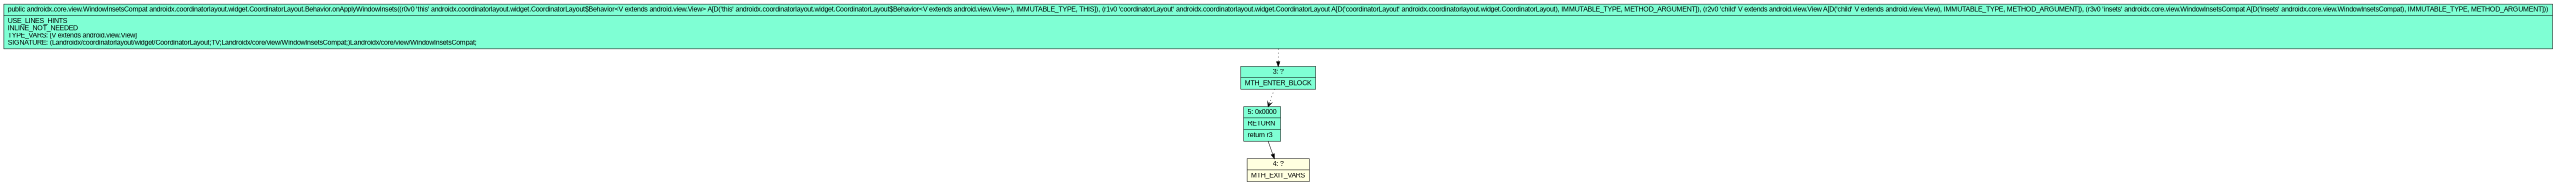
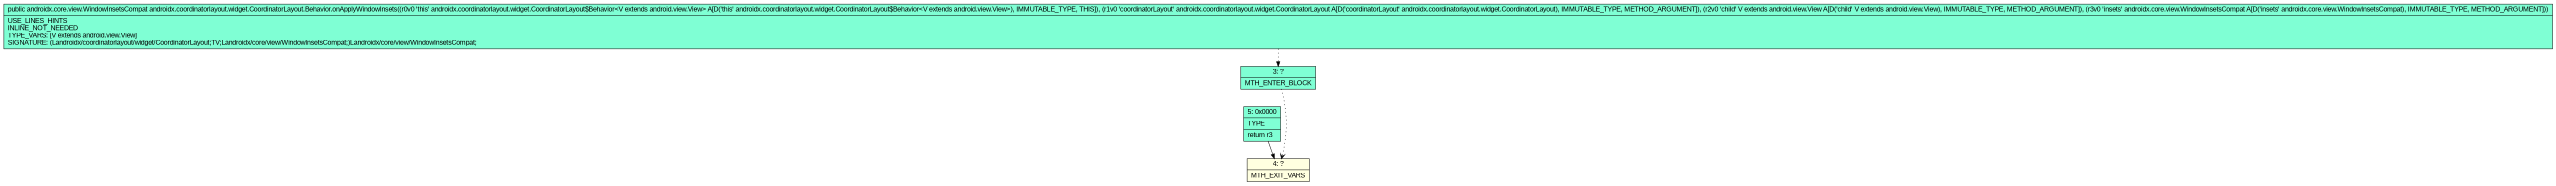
(1272, 96) -> (1286, 121)
(1261, 123) -> (1256, 123)
